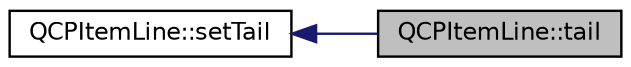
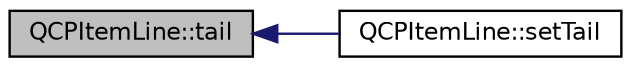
(347, 34) -> (308, 34)
